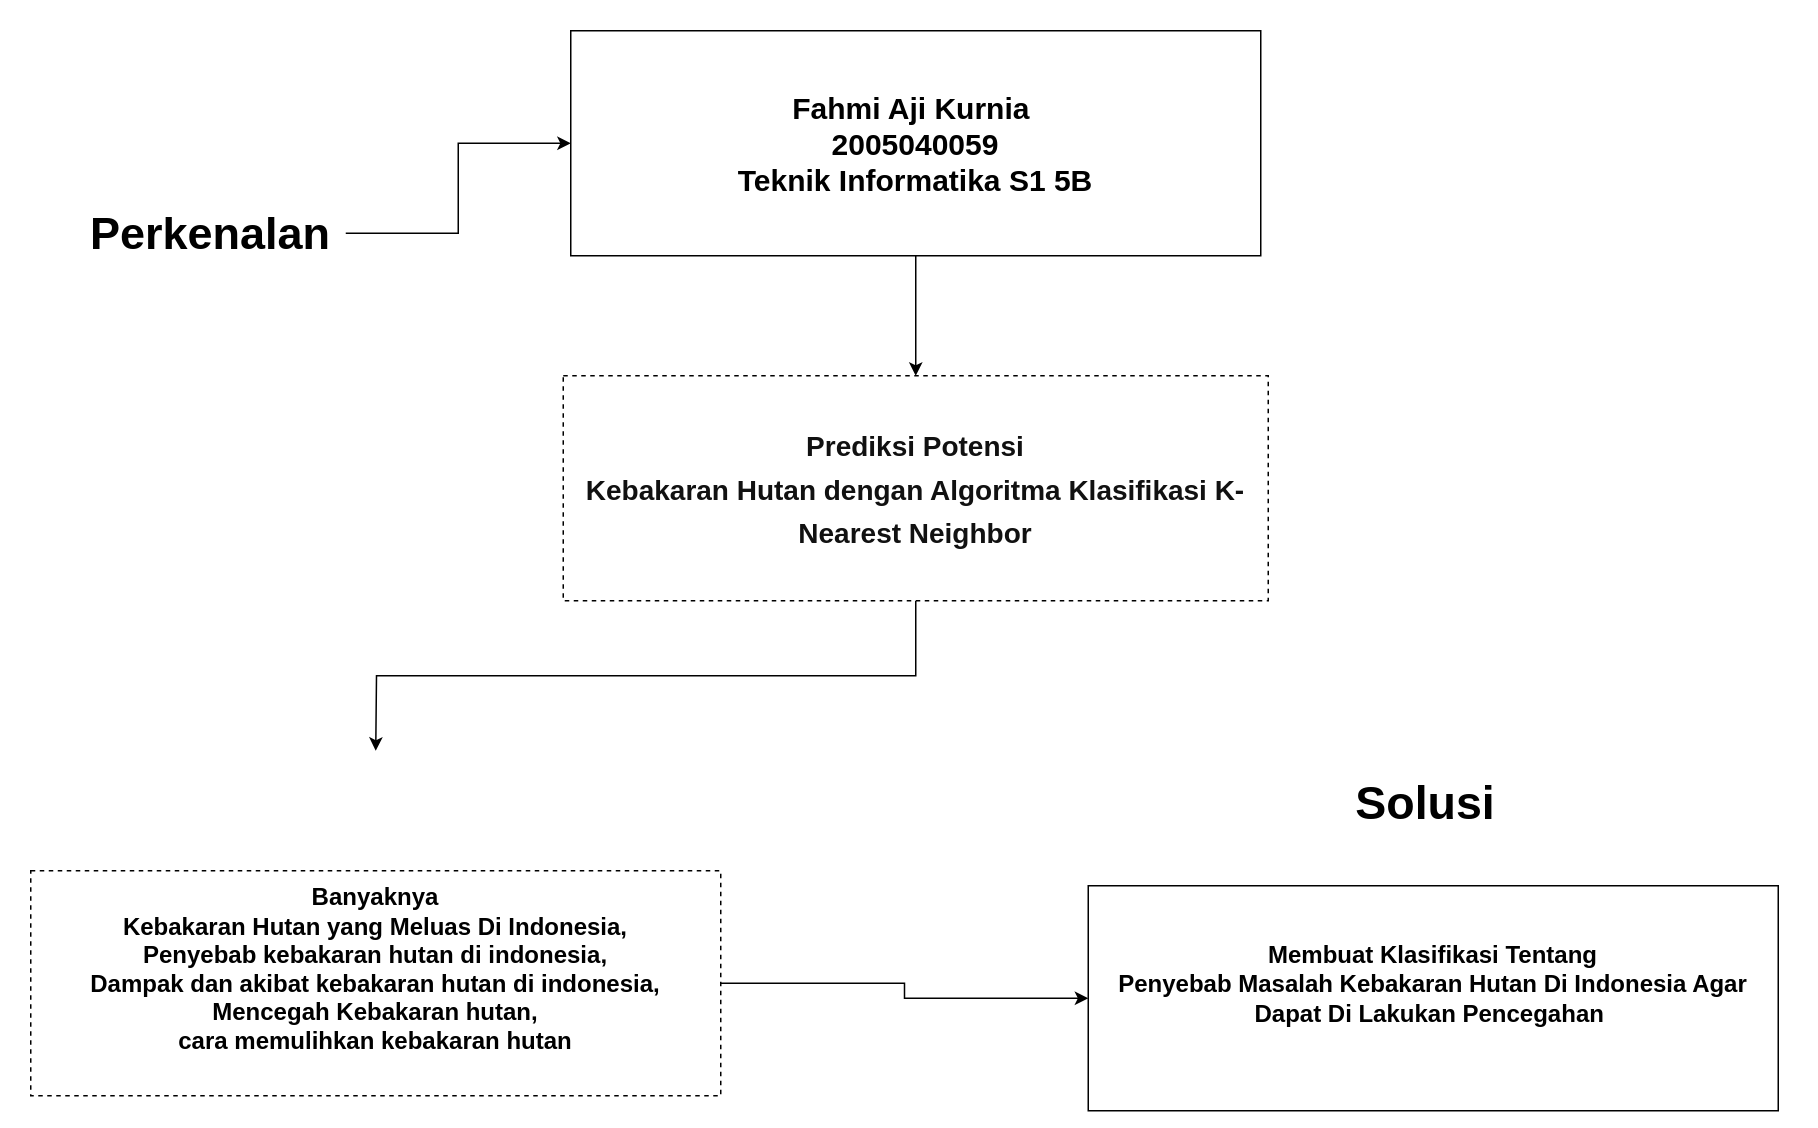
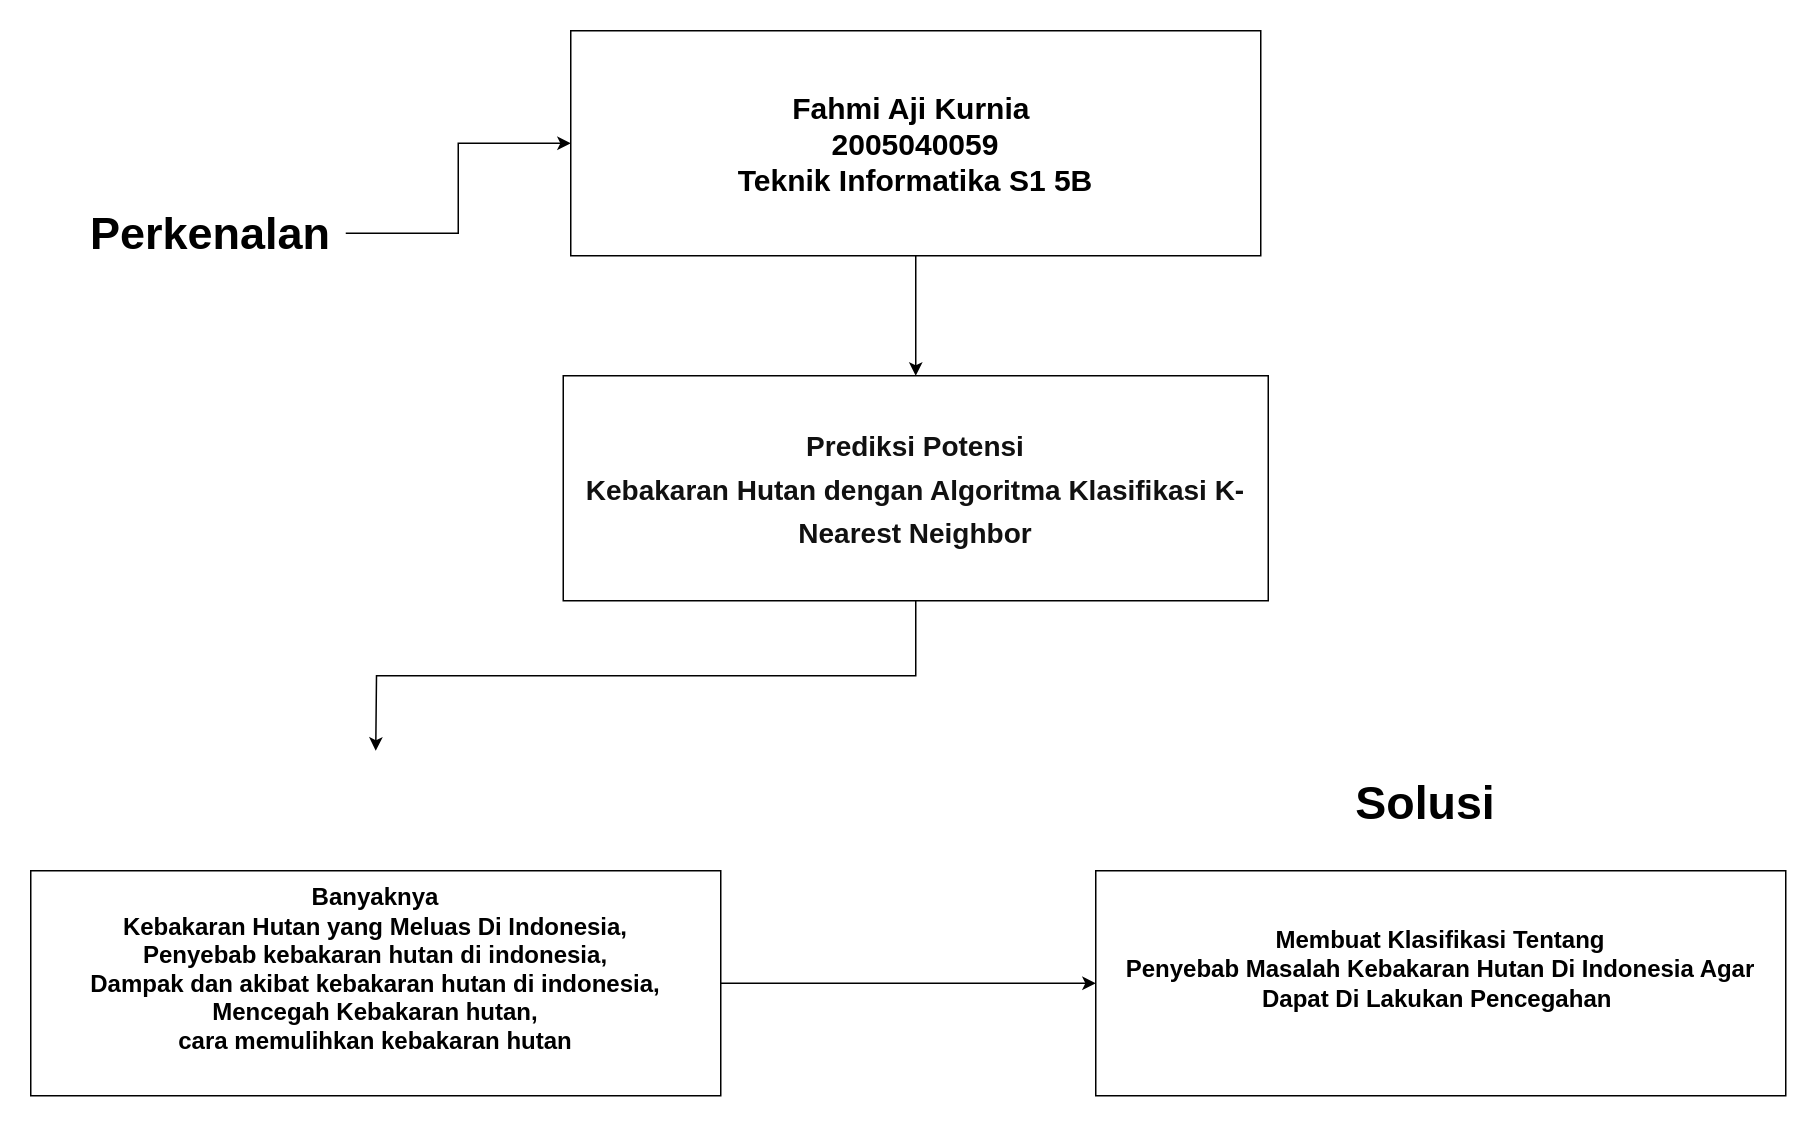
(916, 488) -> (916, 488)
(376, 983) -> (376, 983)
(1433, 998) -> (1441, 983)
